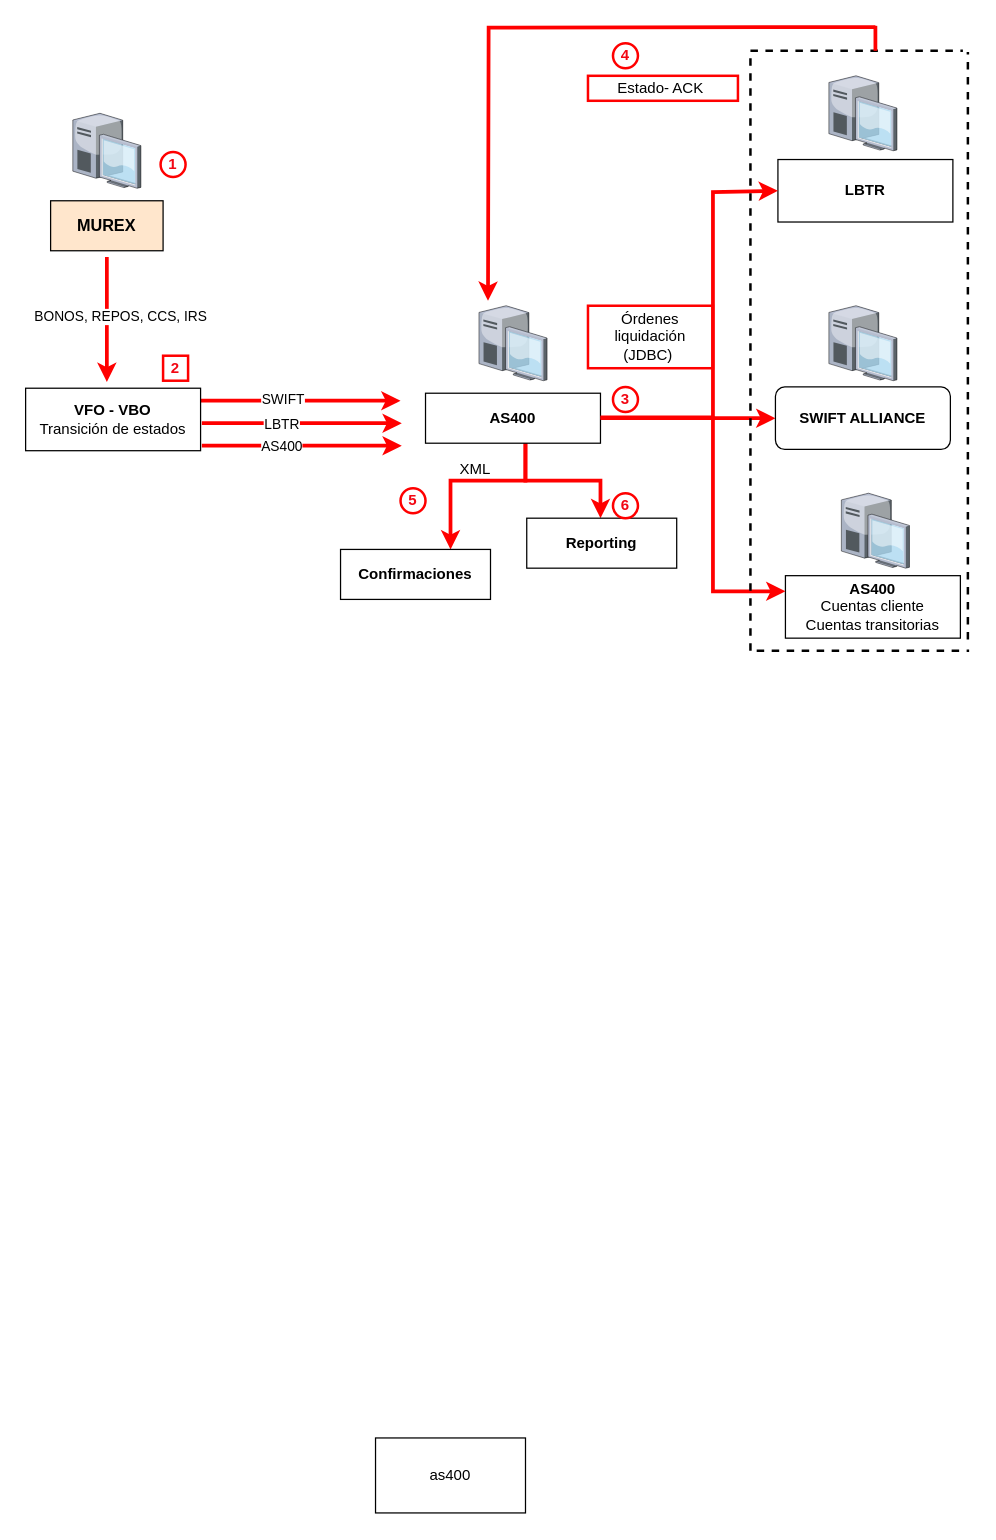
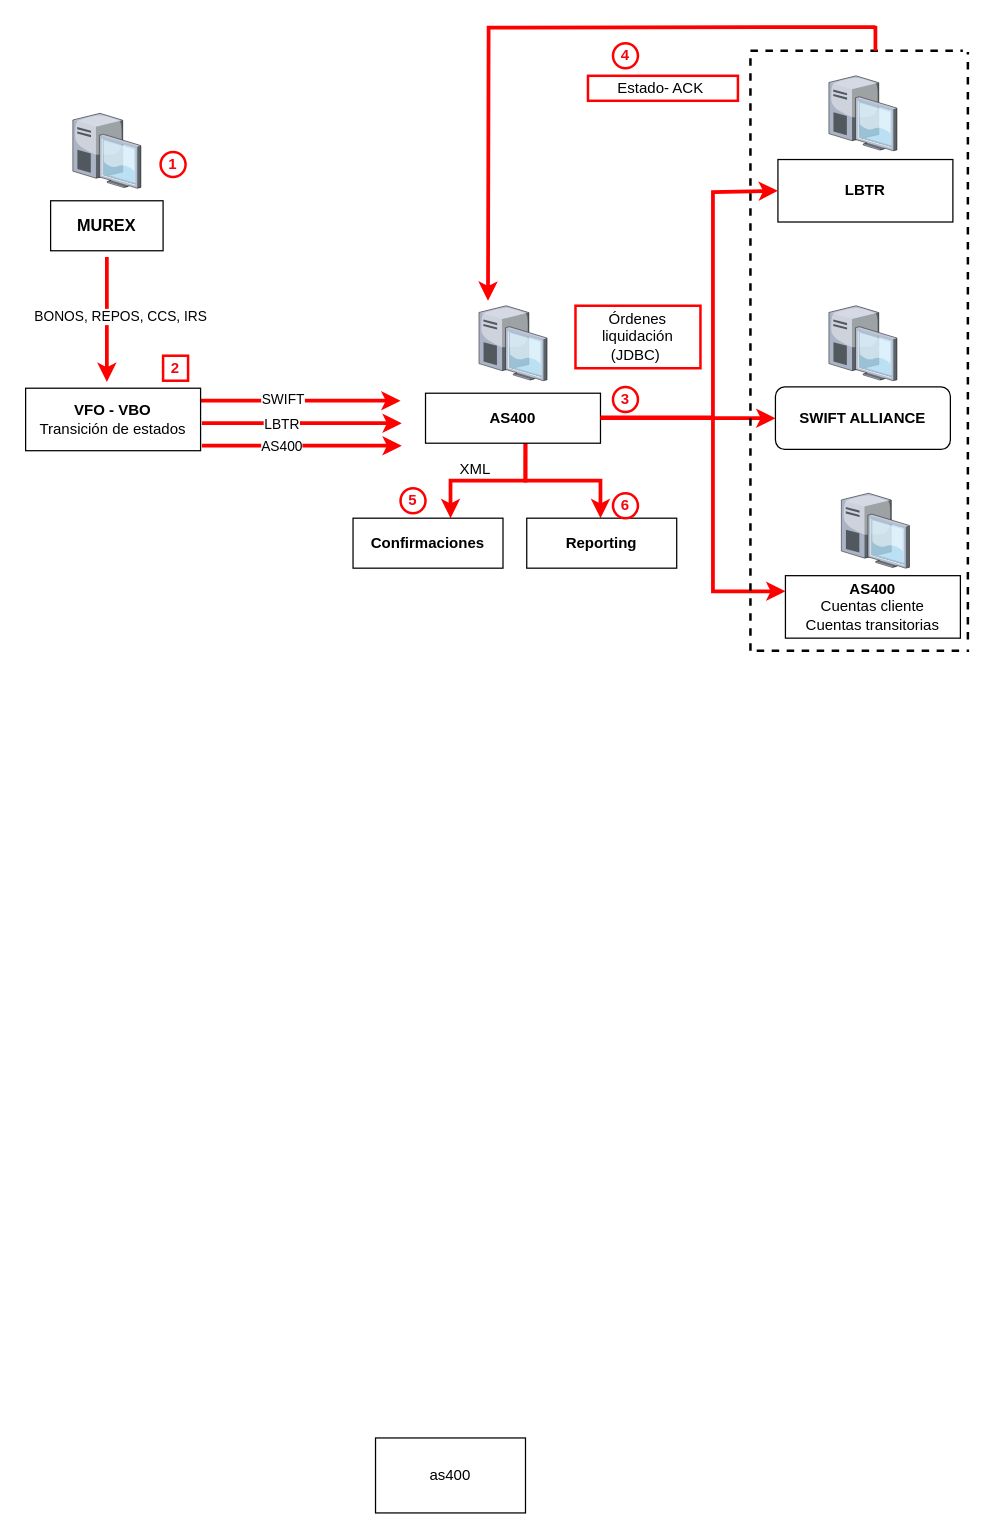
(107, 226) -> (107, 226)
(651, 337) -> (638, 337)
(416, 574) -> (428, 543)
